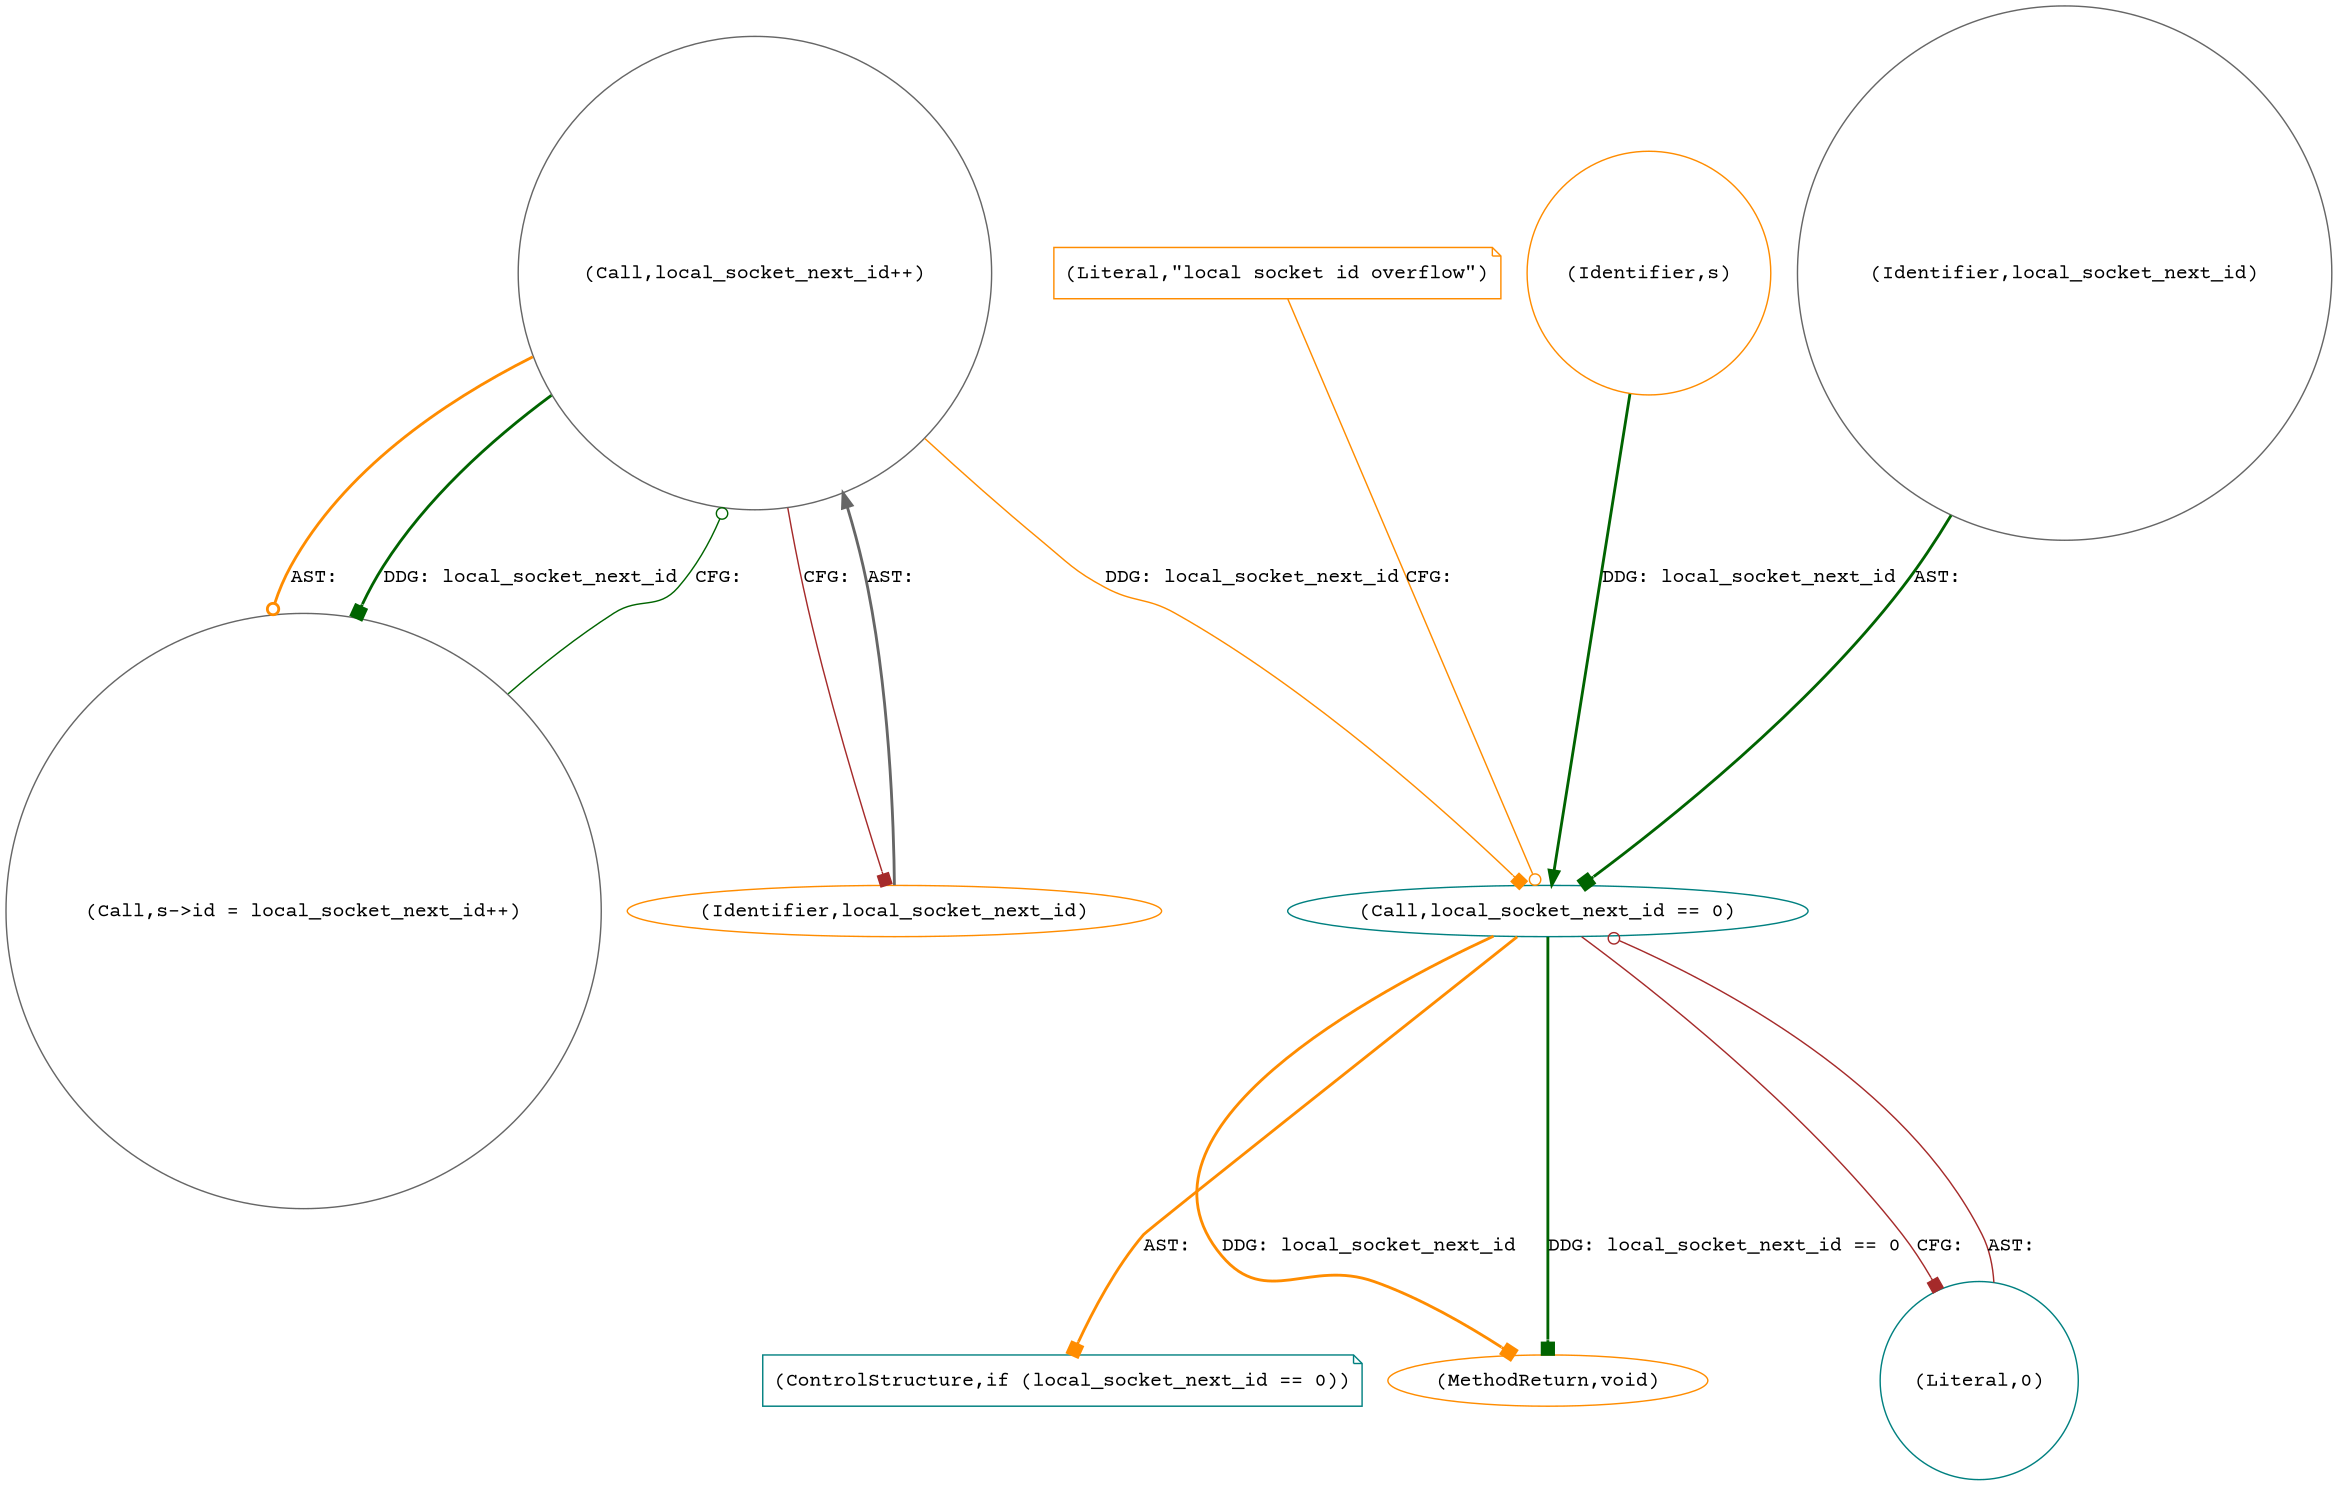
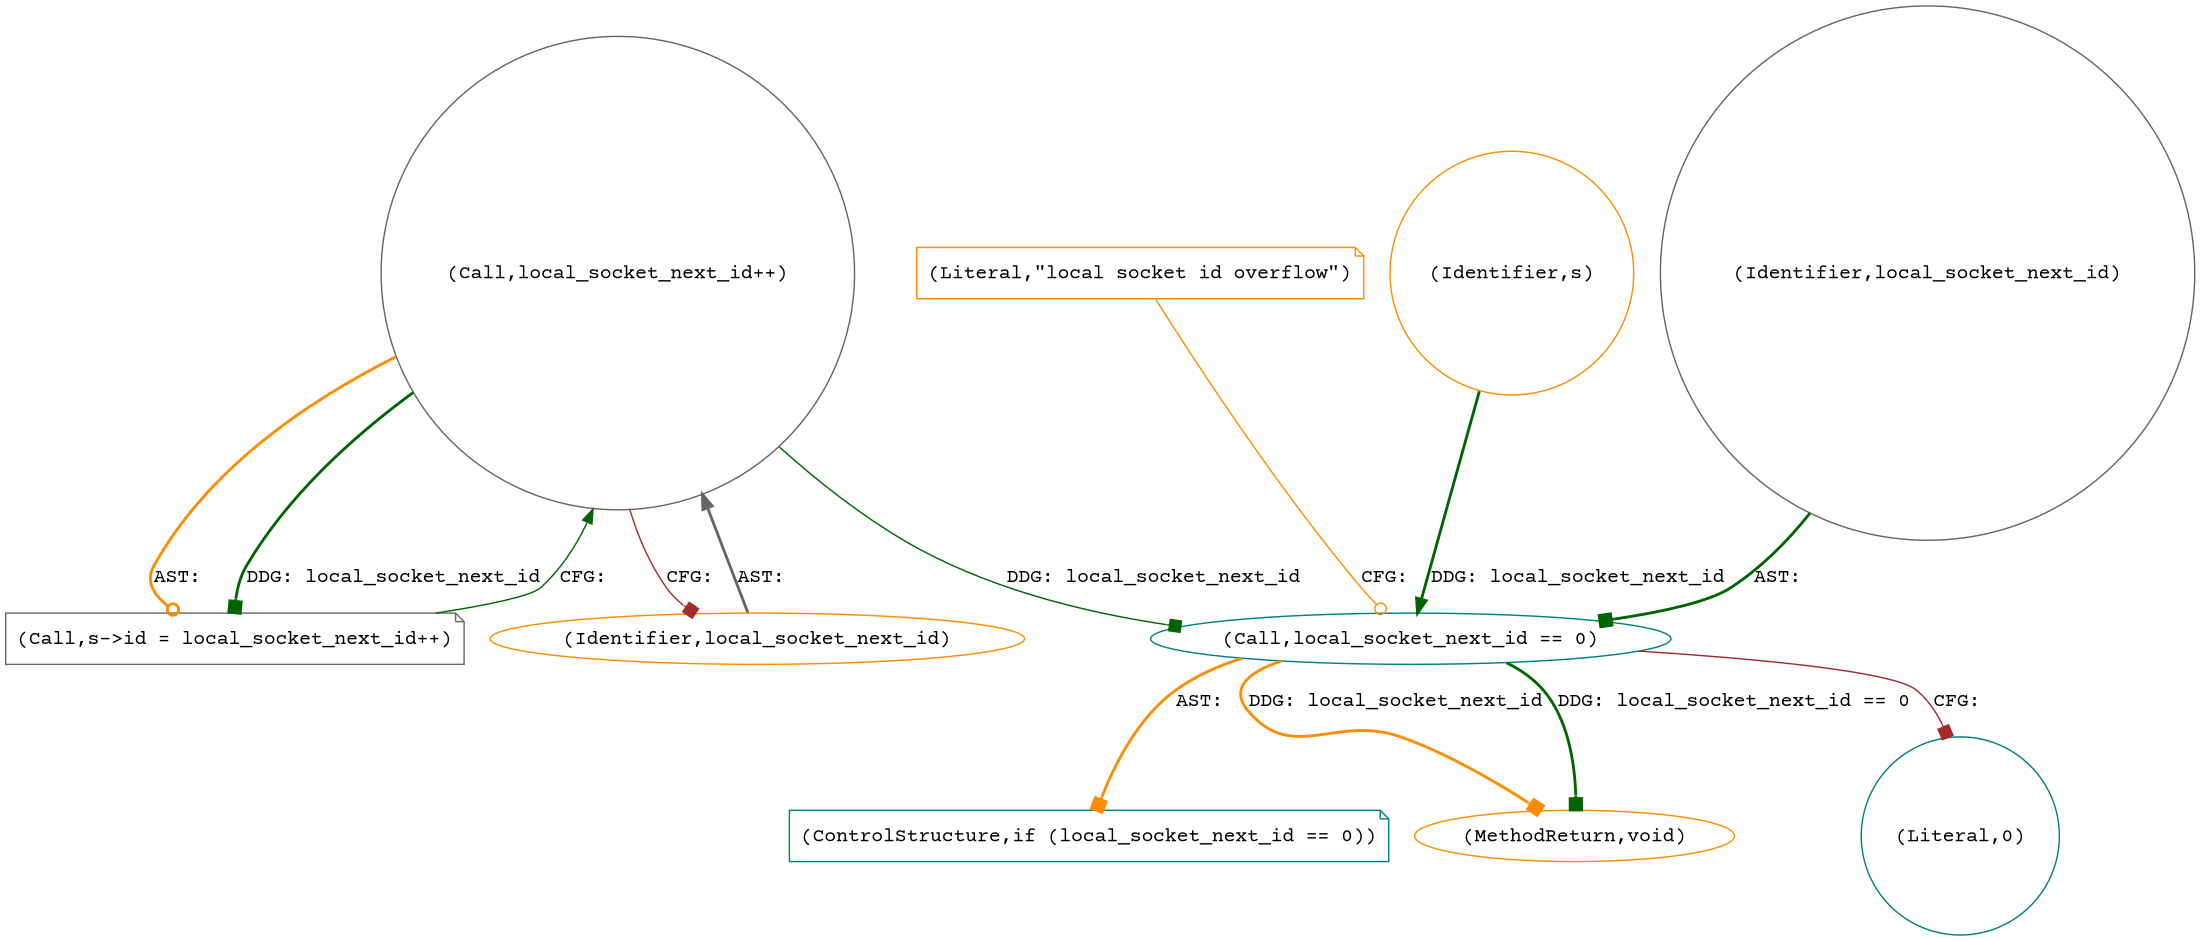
(622, 609) -> (528, 594)
(1226, 644) -> (958, 568)
(304, 911) -> (235, 639)
(1845, 1074) -> none
